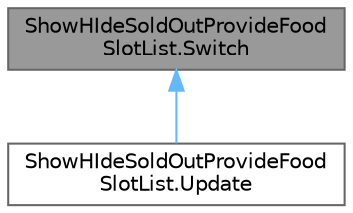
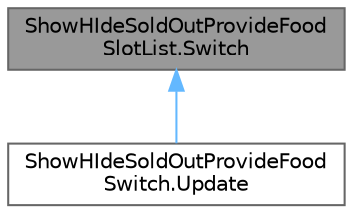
(176, 174) -> (176, 174)
